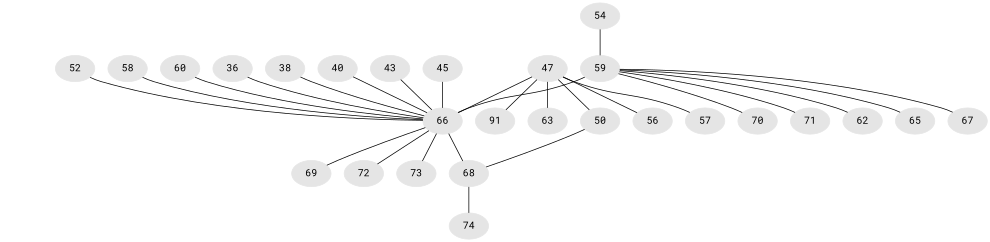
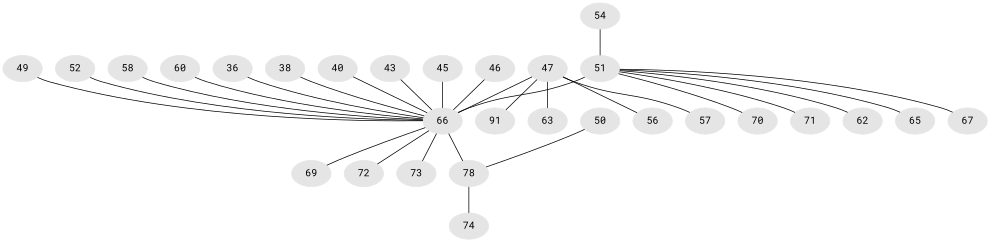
none -> (23, 69)
none -> (495, 69)
(600, 69) -> (600, 69)
(574, 95) -> none
(469, 174) -> (469, 174)
